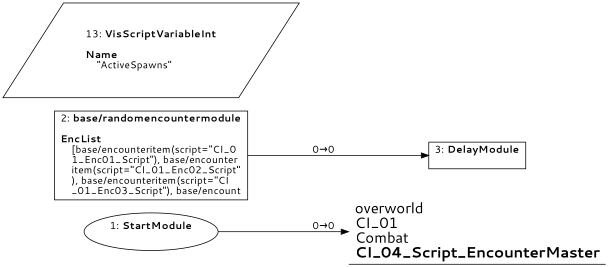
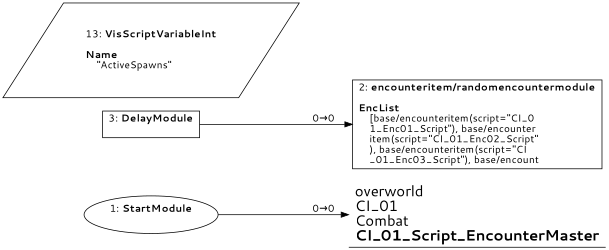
(157, 118) -> (484, 87)
(334, 155) -> (272, 124)
(477, 253) -> (477, 236)
